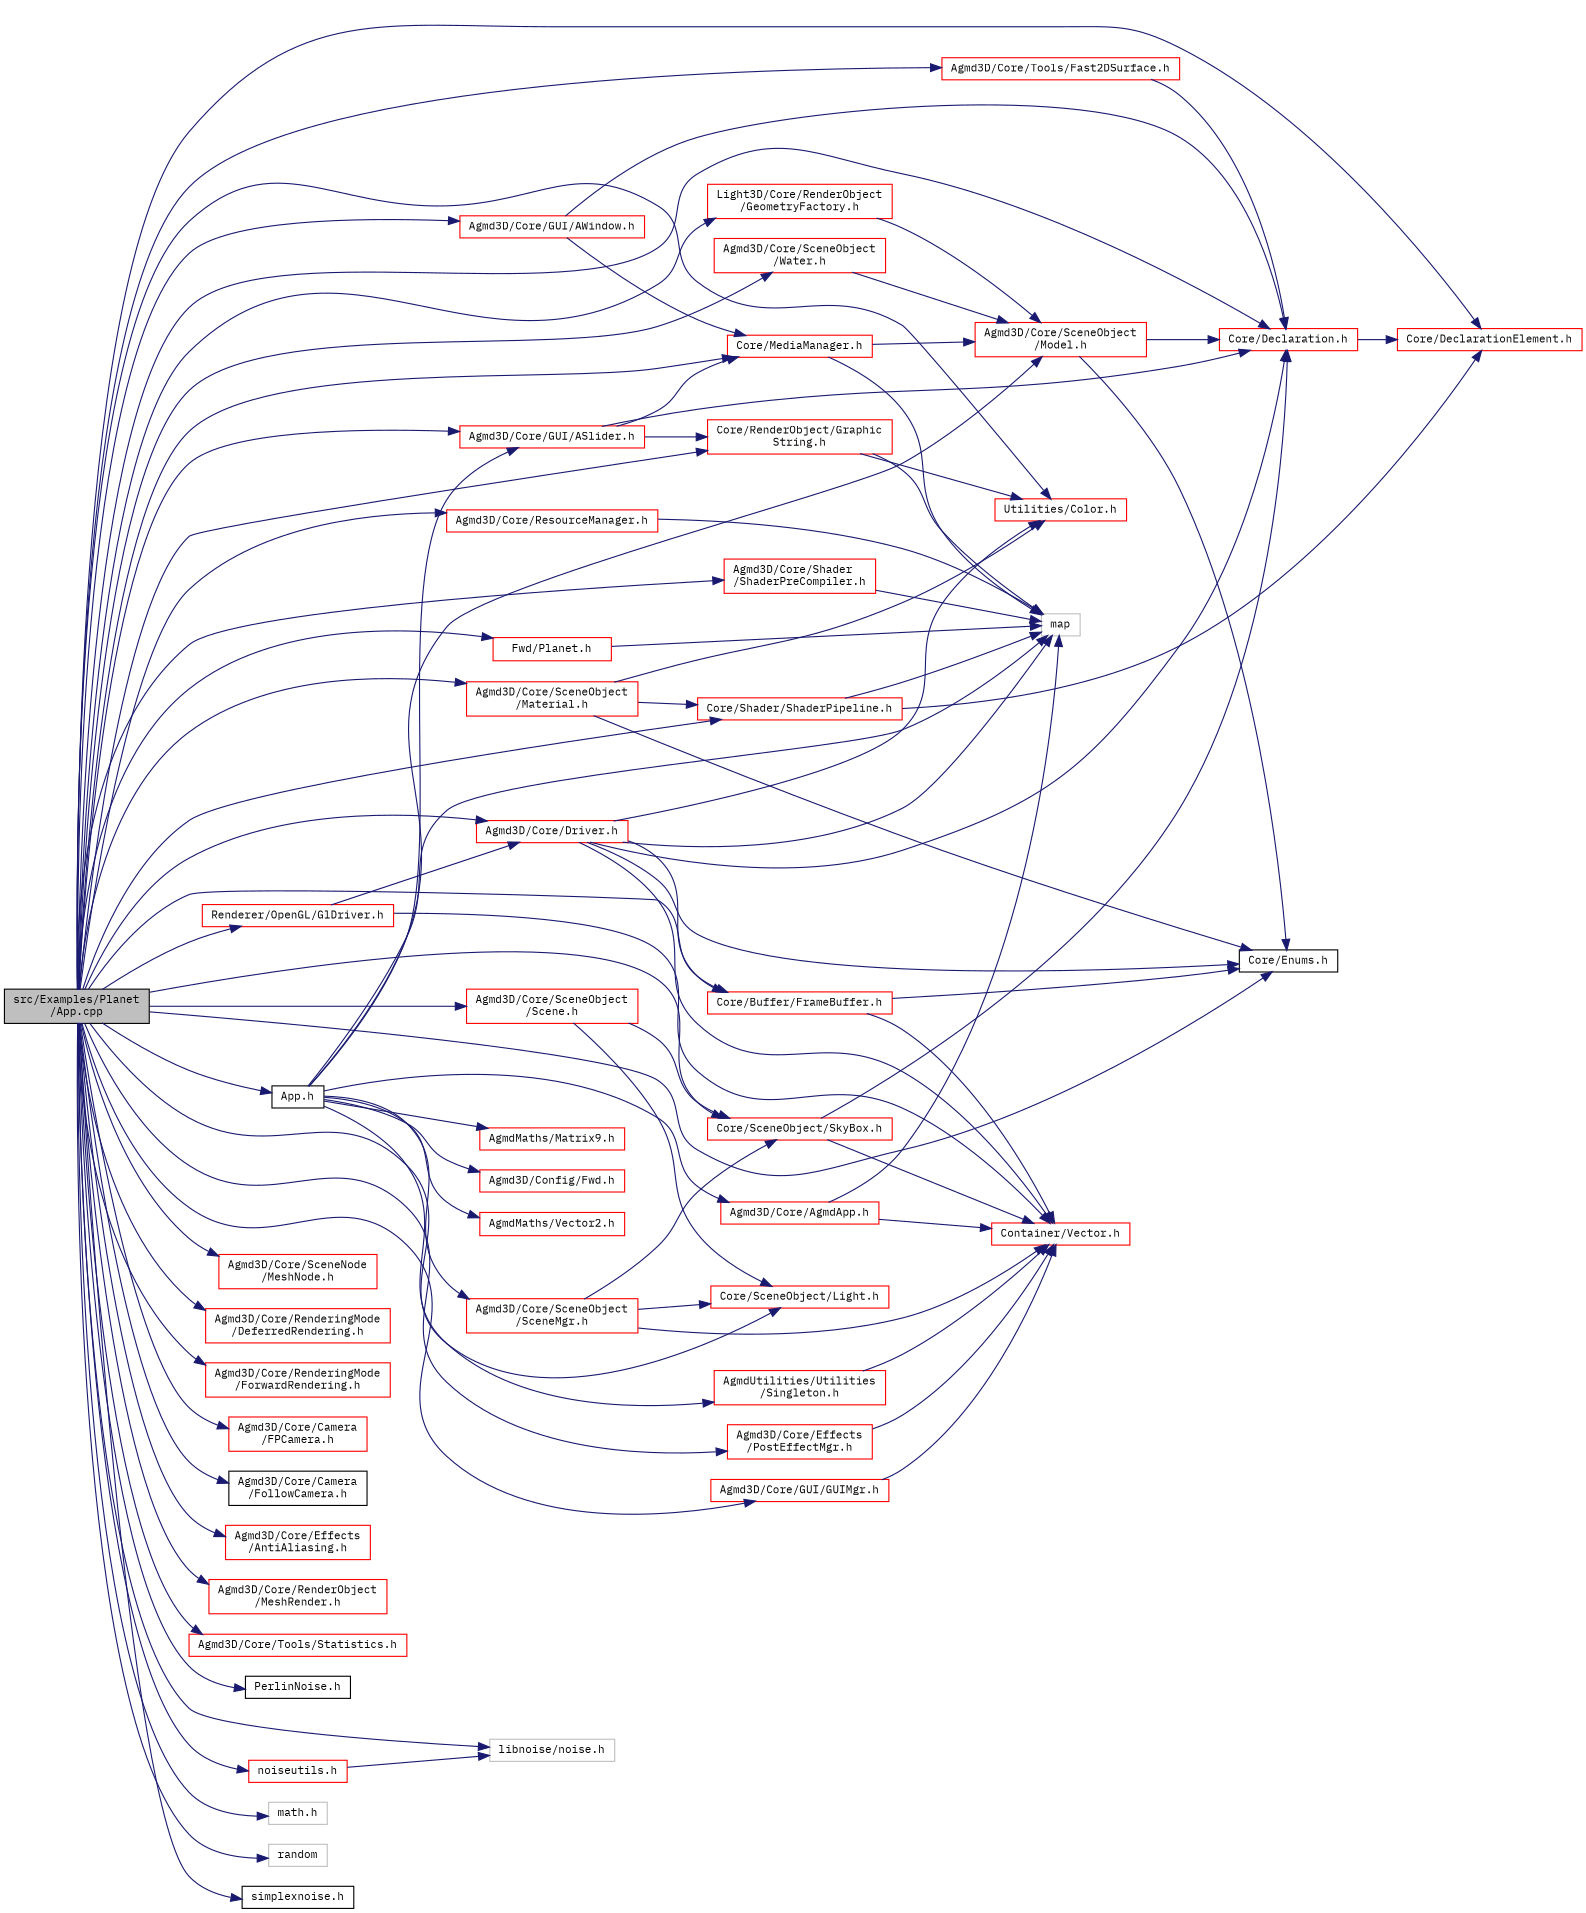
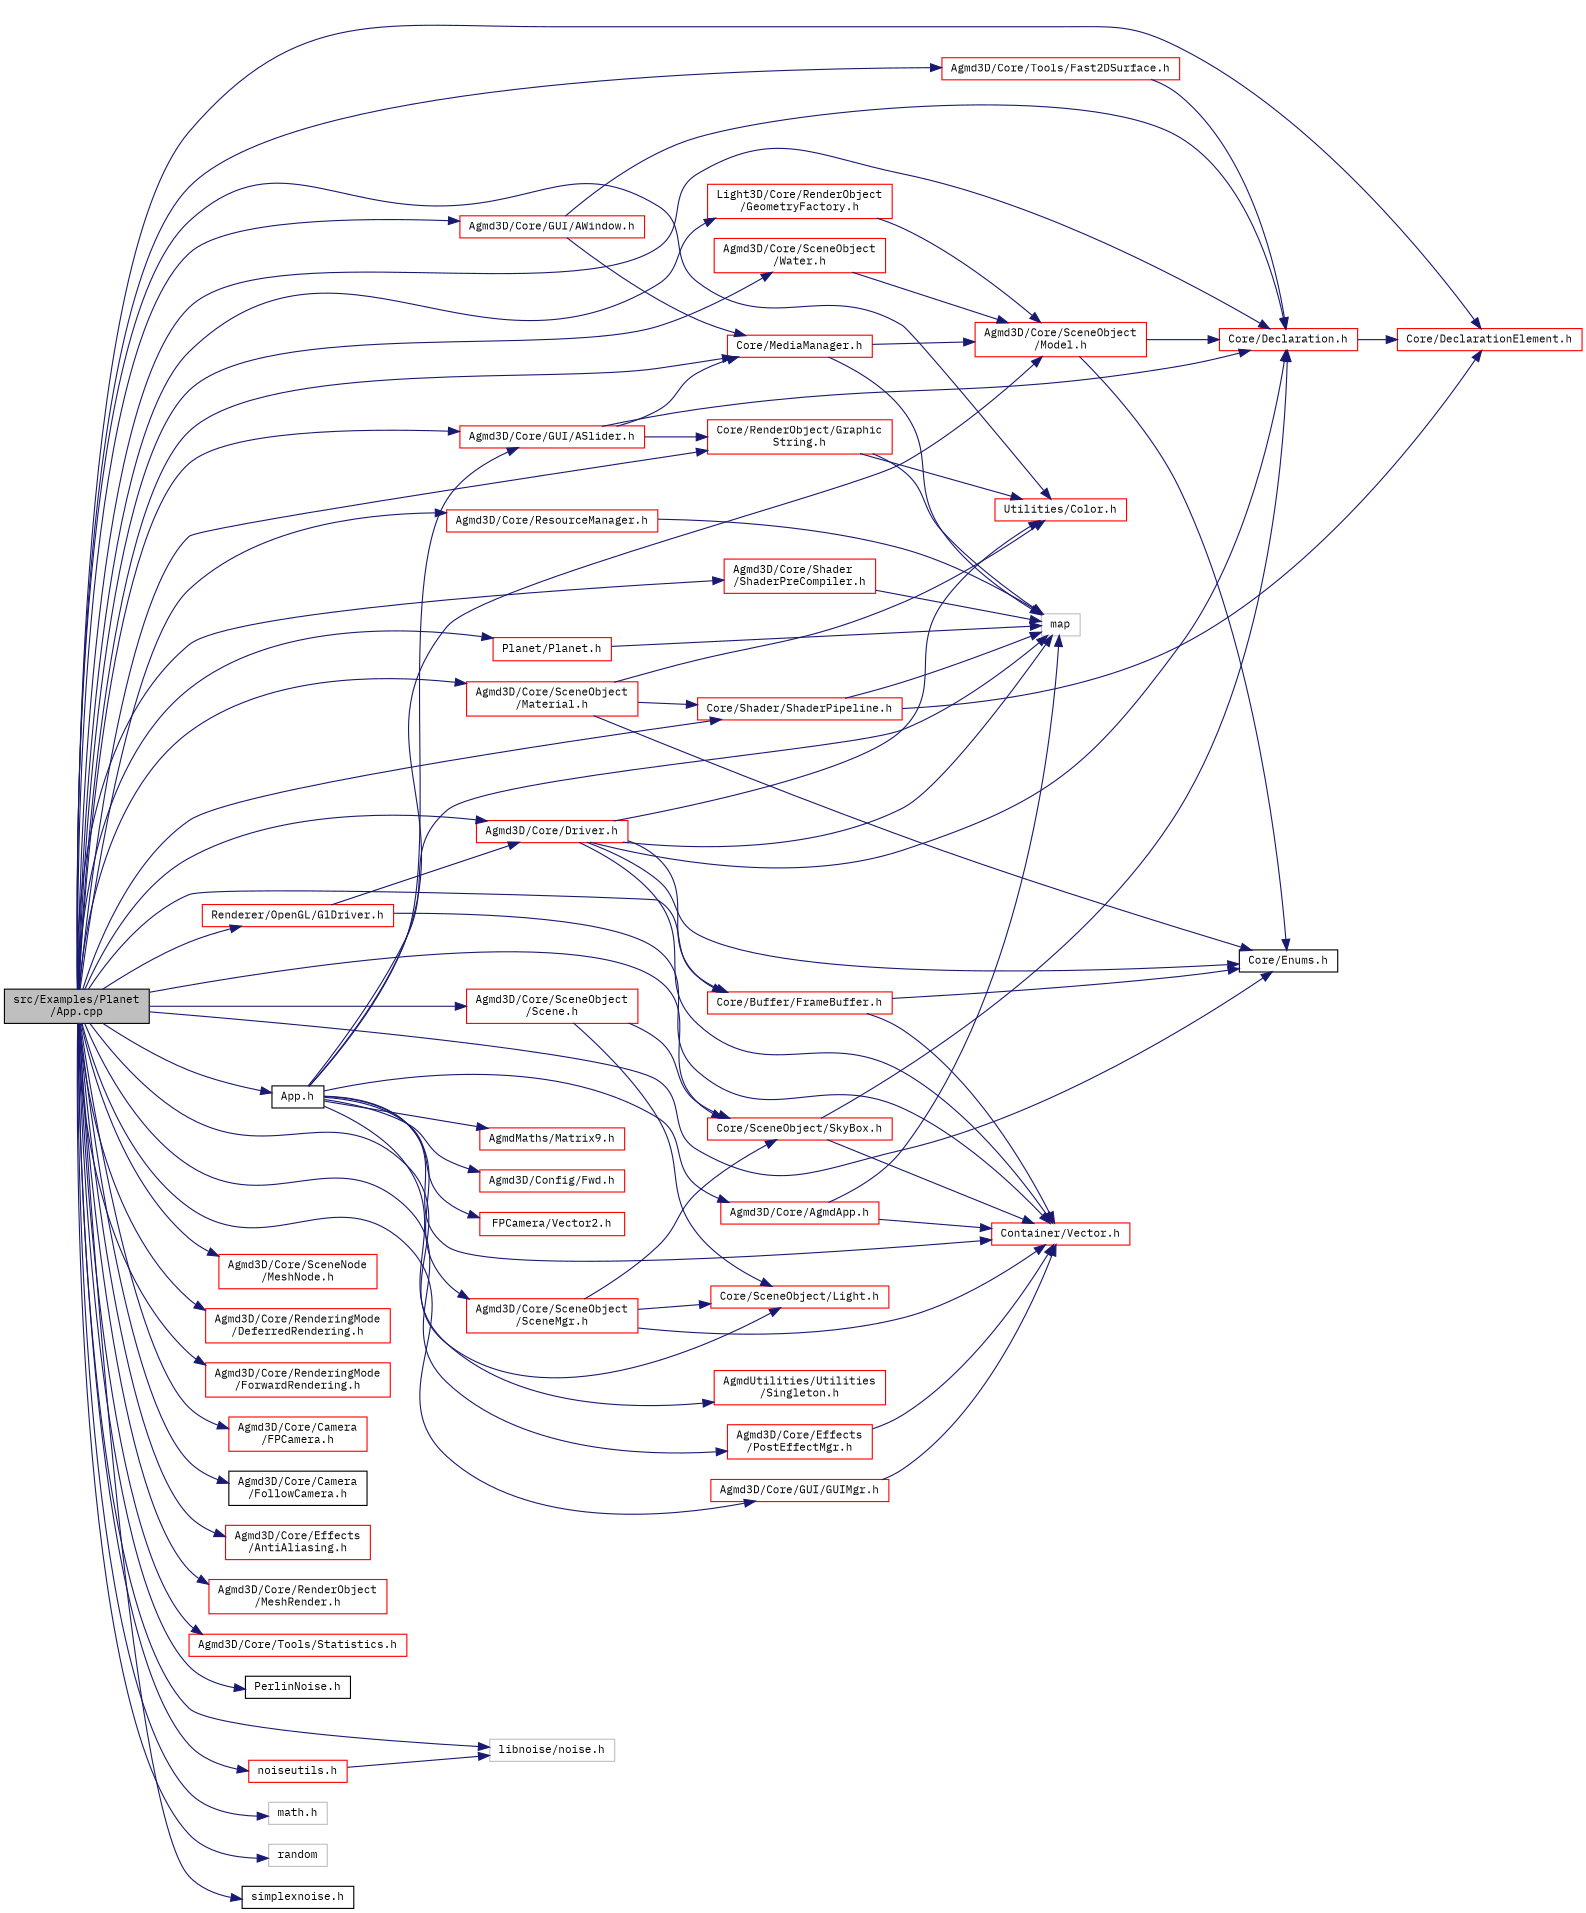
(552, 649) -> (552, 649)
(552, 1224) -> (552, 1224)
(957, 1320) -> (601, 1261)
